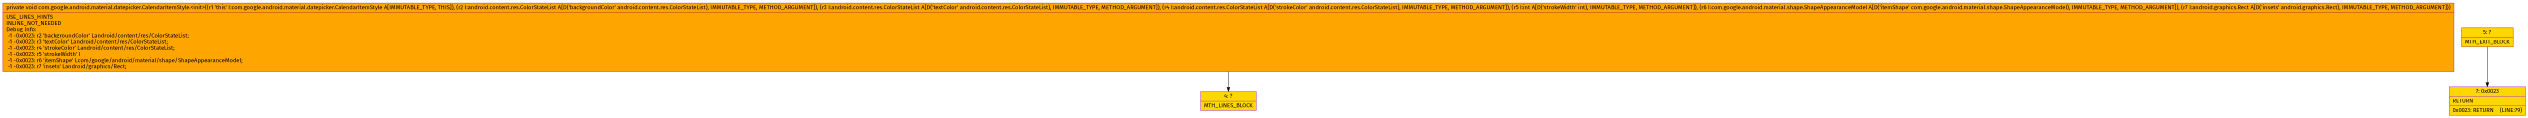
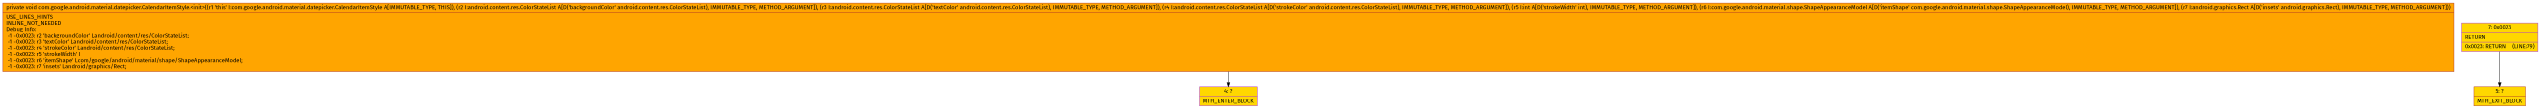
(2487, 65) -> (2500, 67)
(1228, 106) -> (1228, 101)
